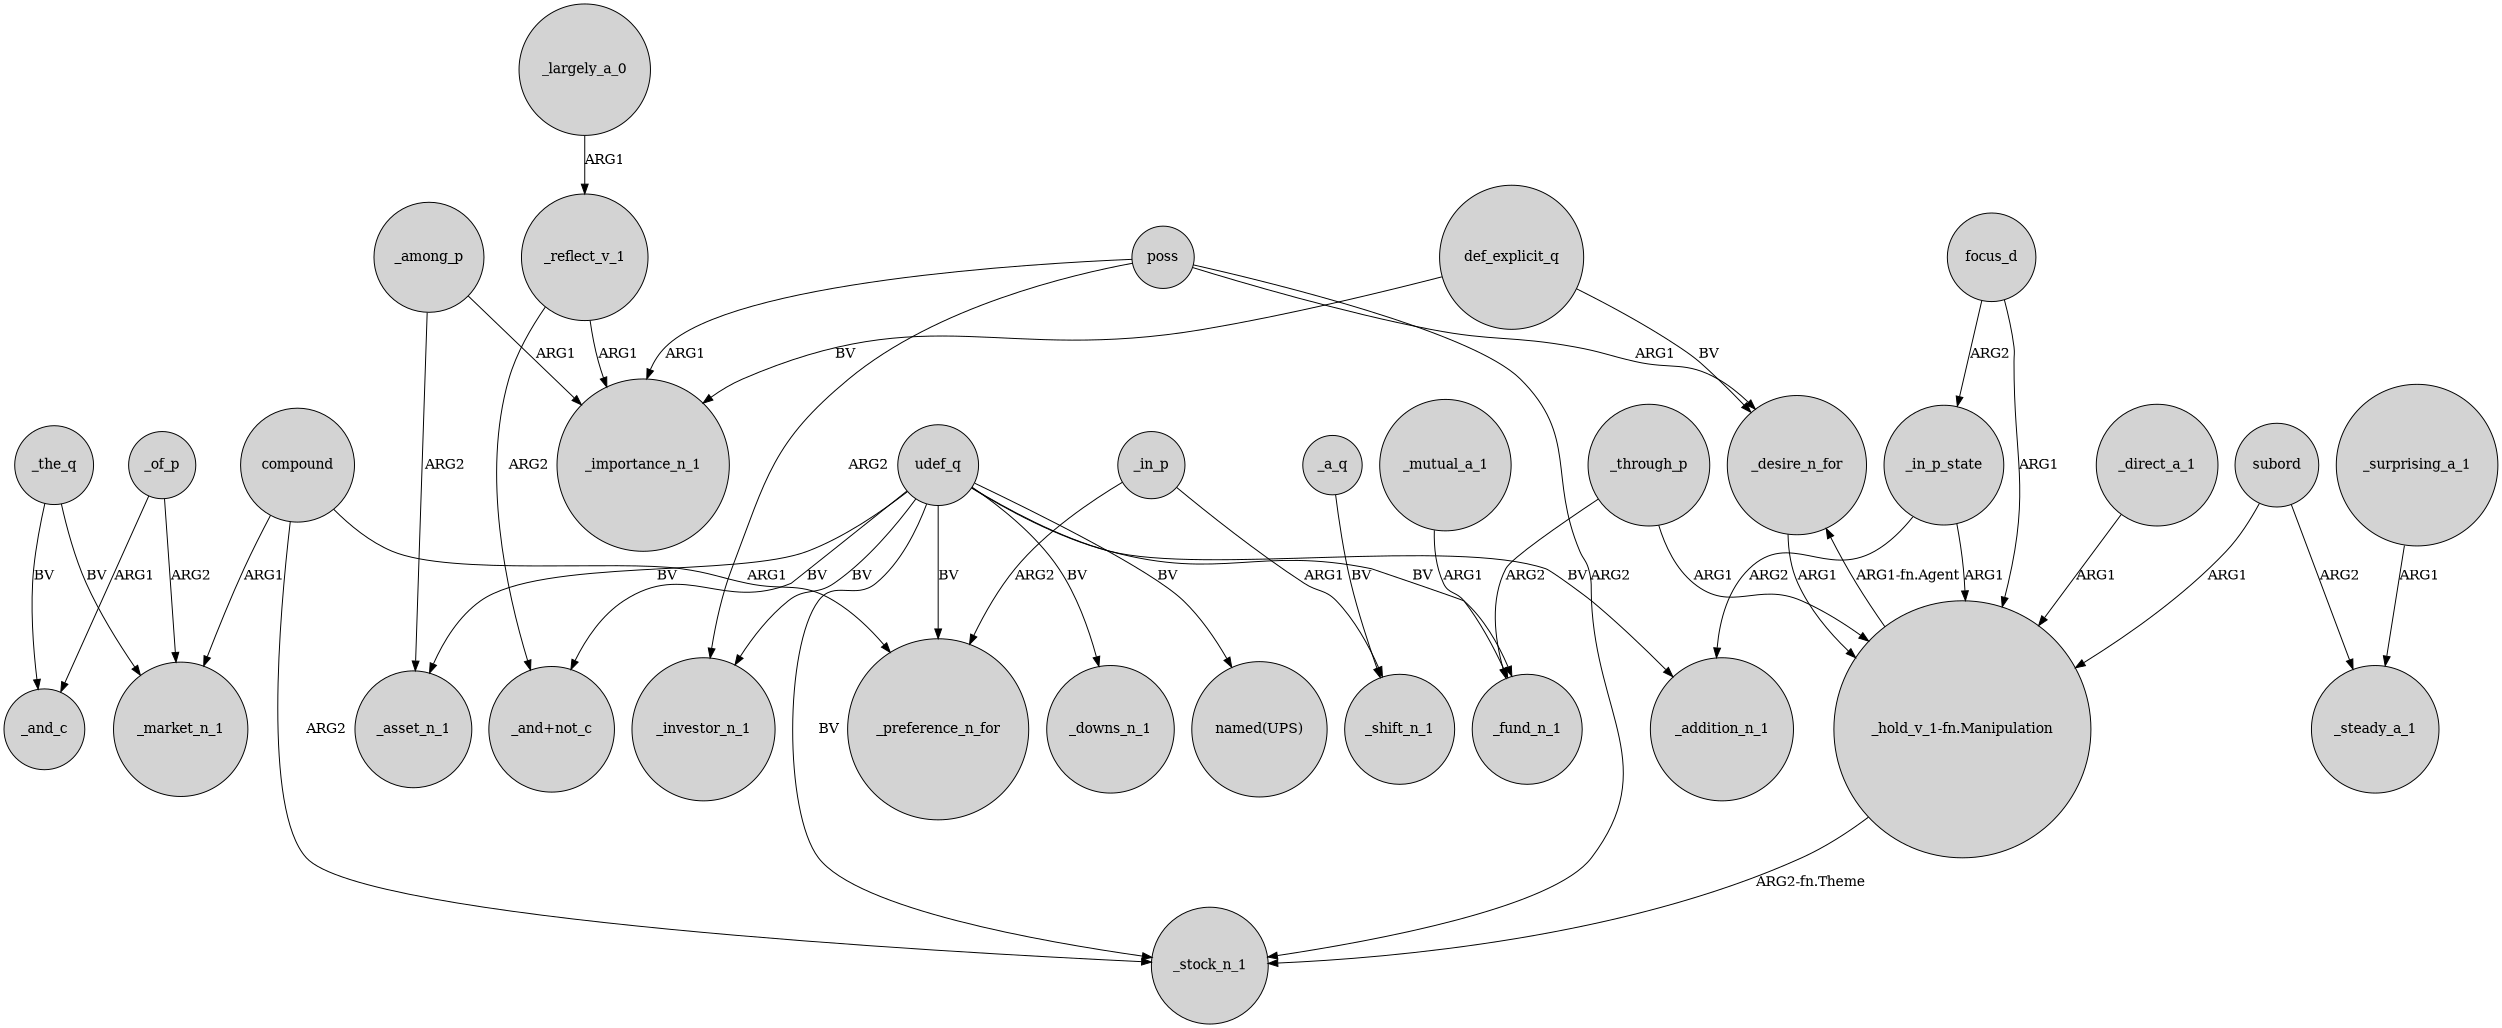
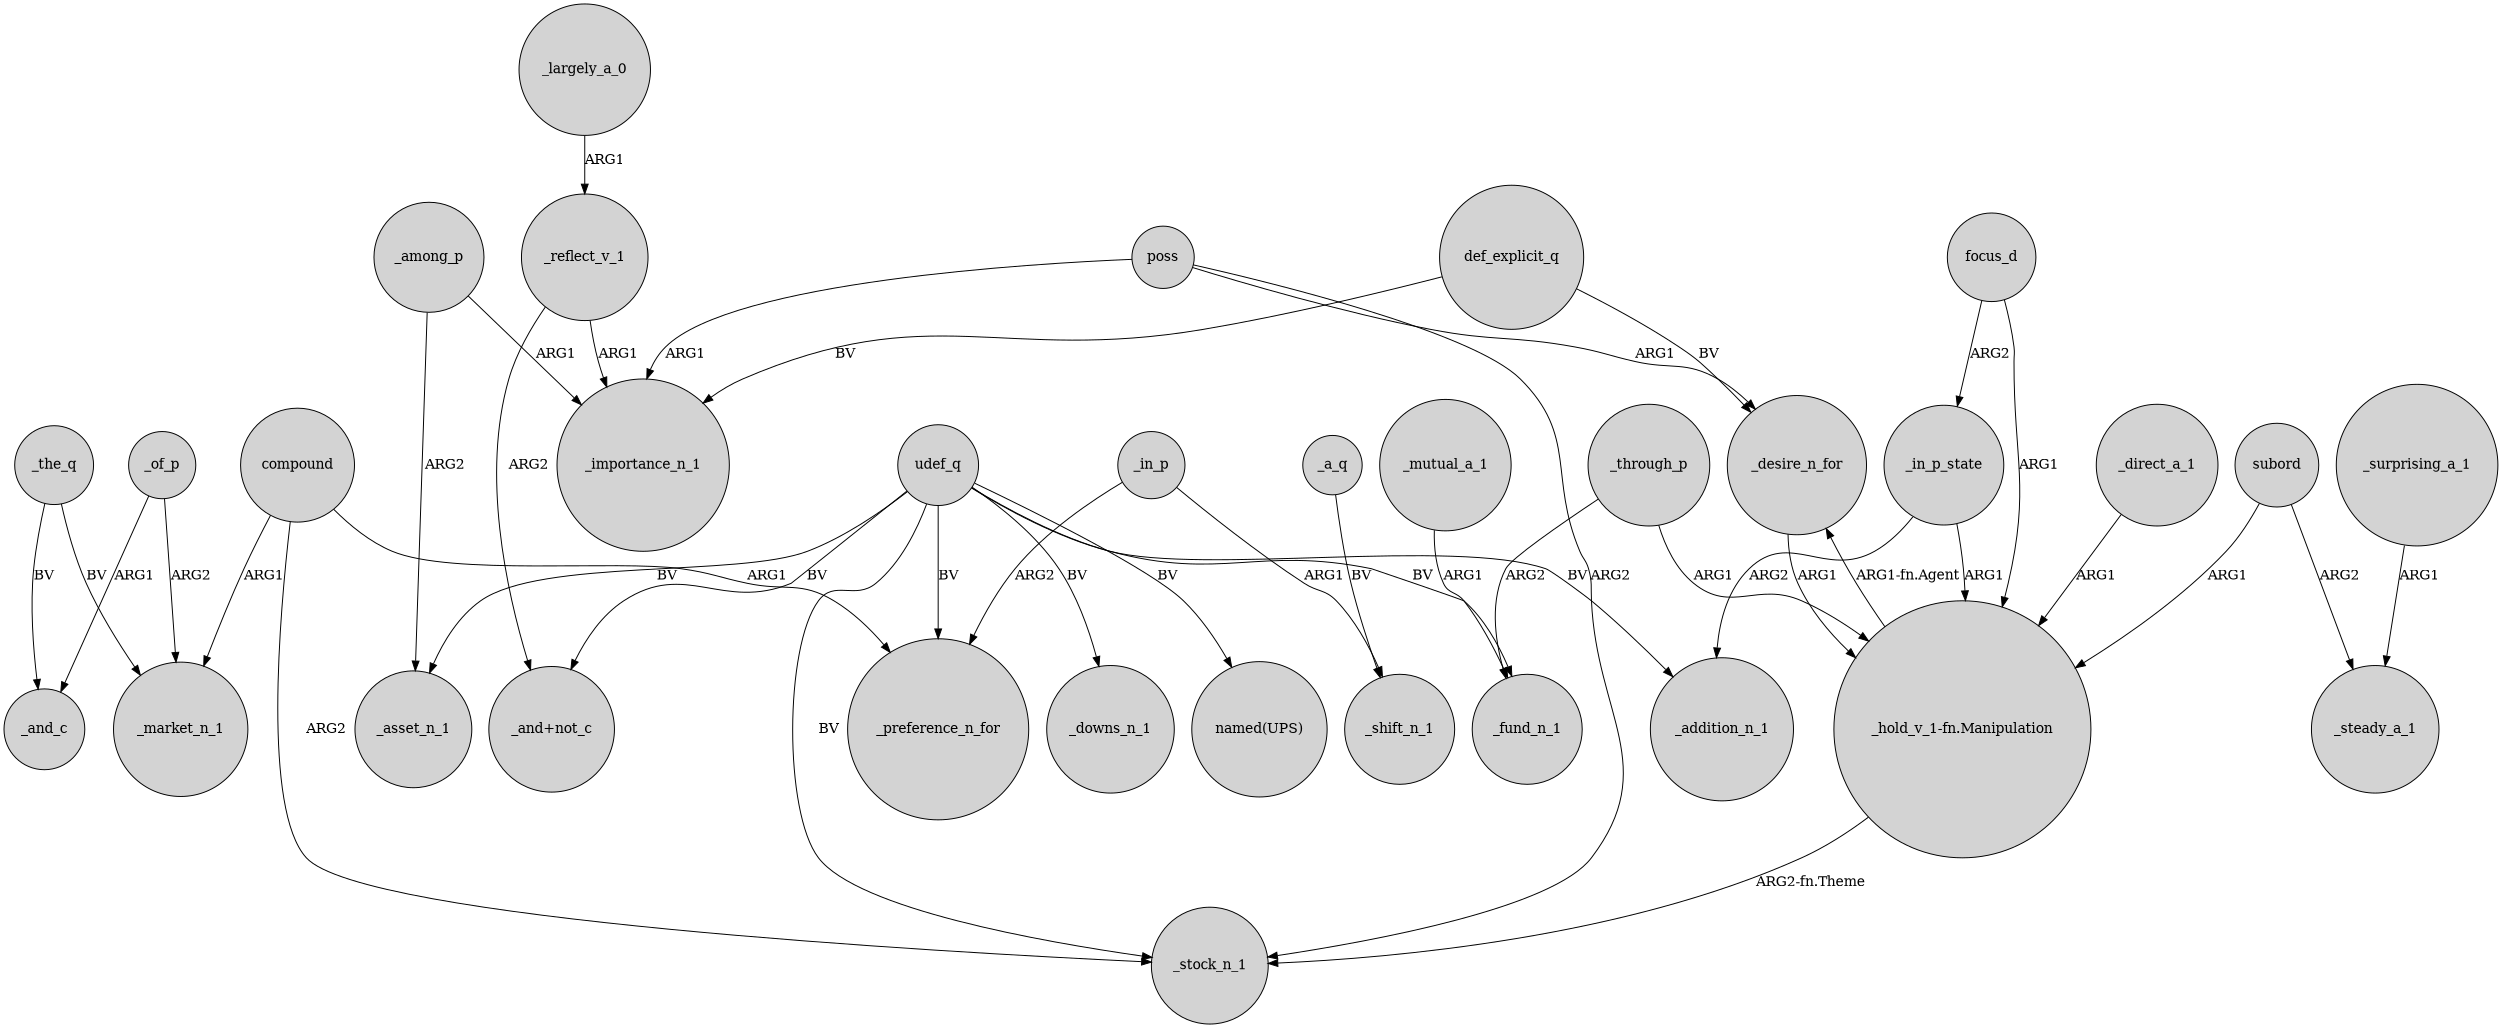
(704, 729) -> none
